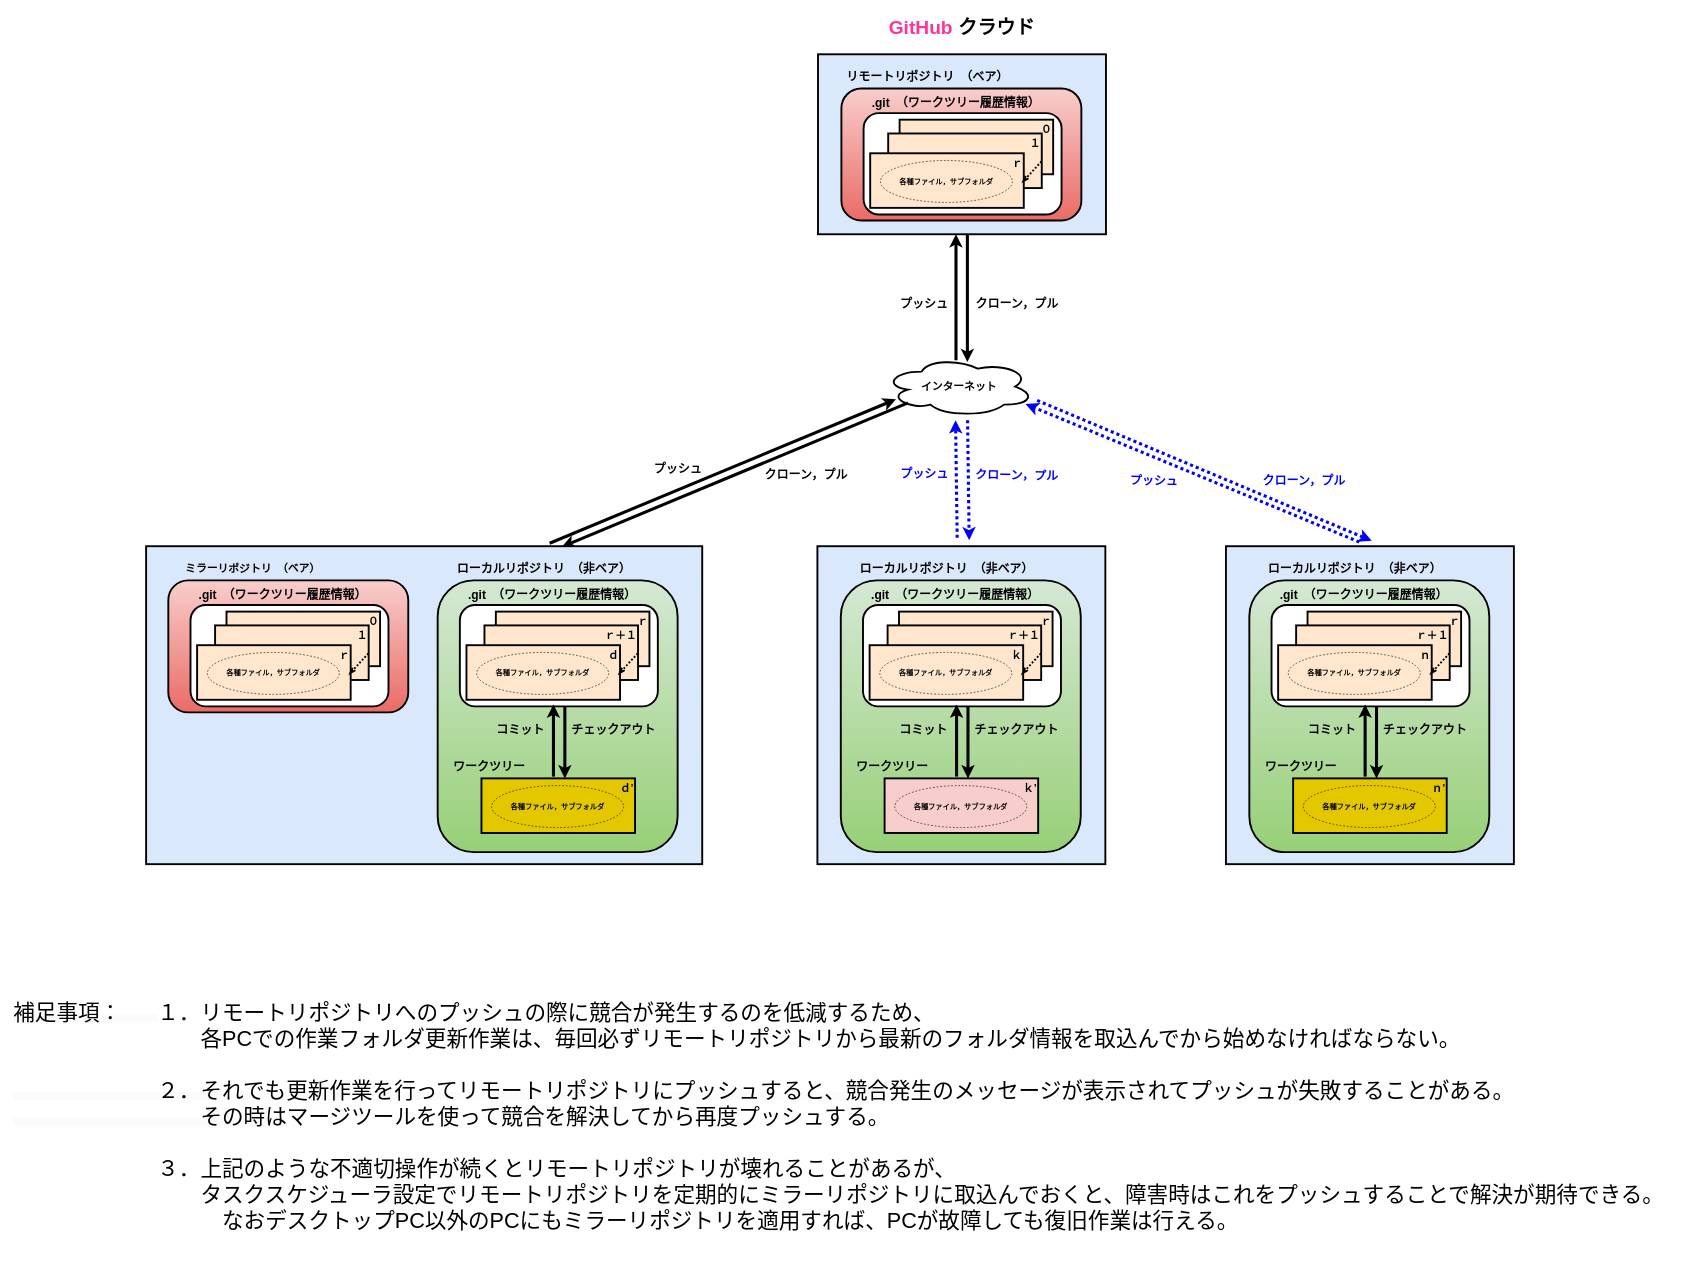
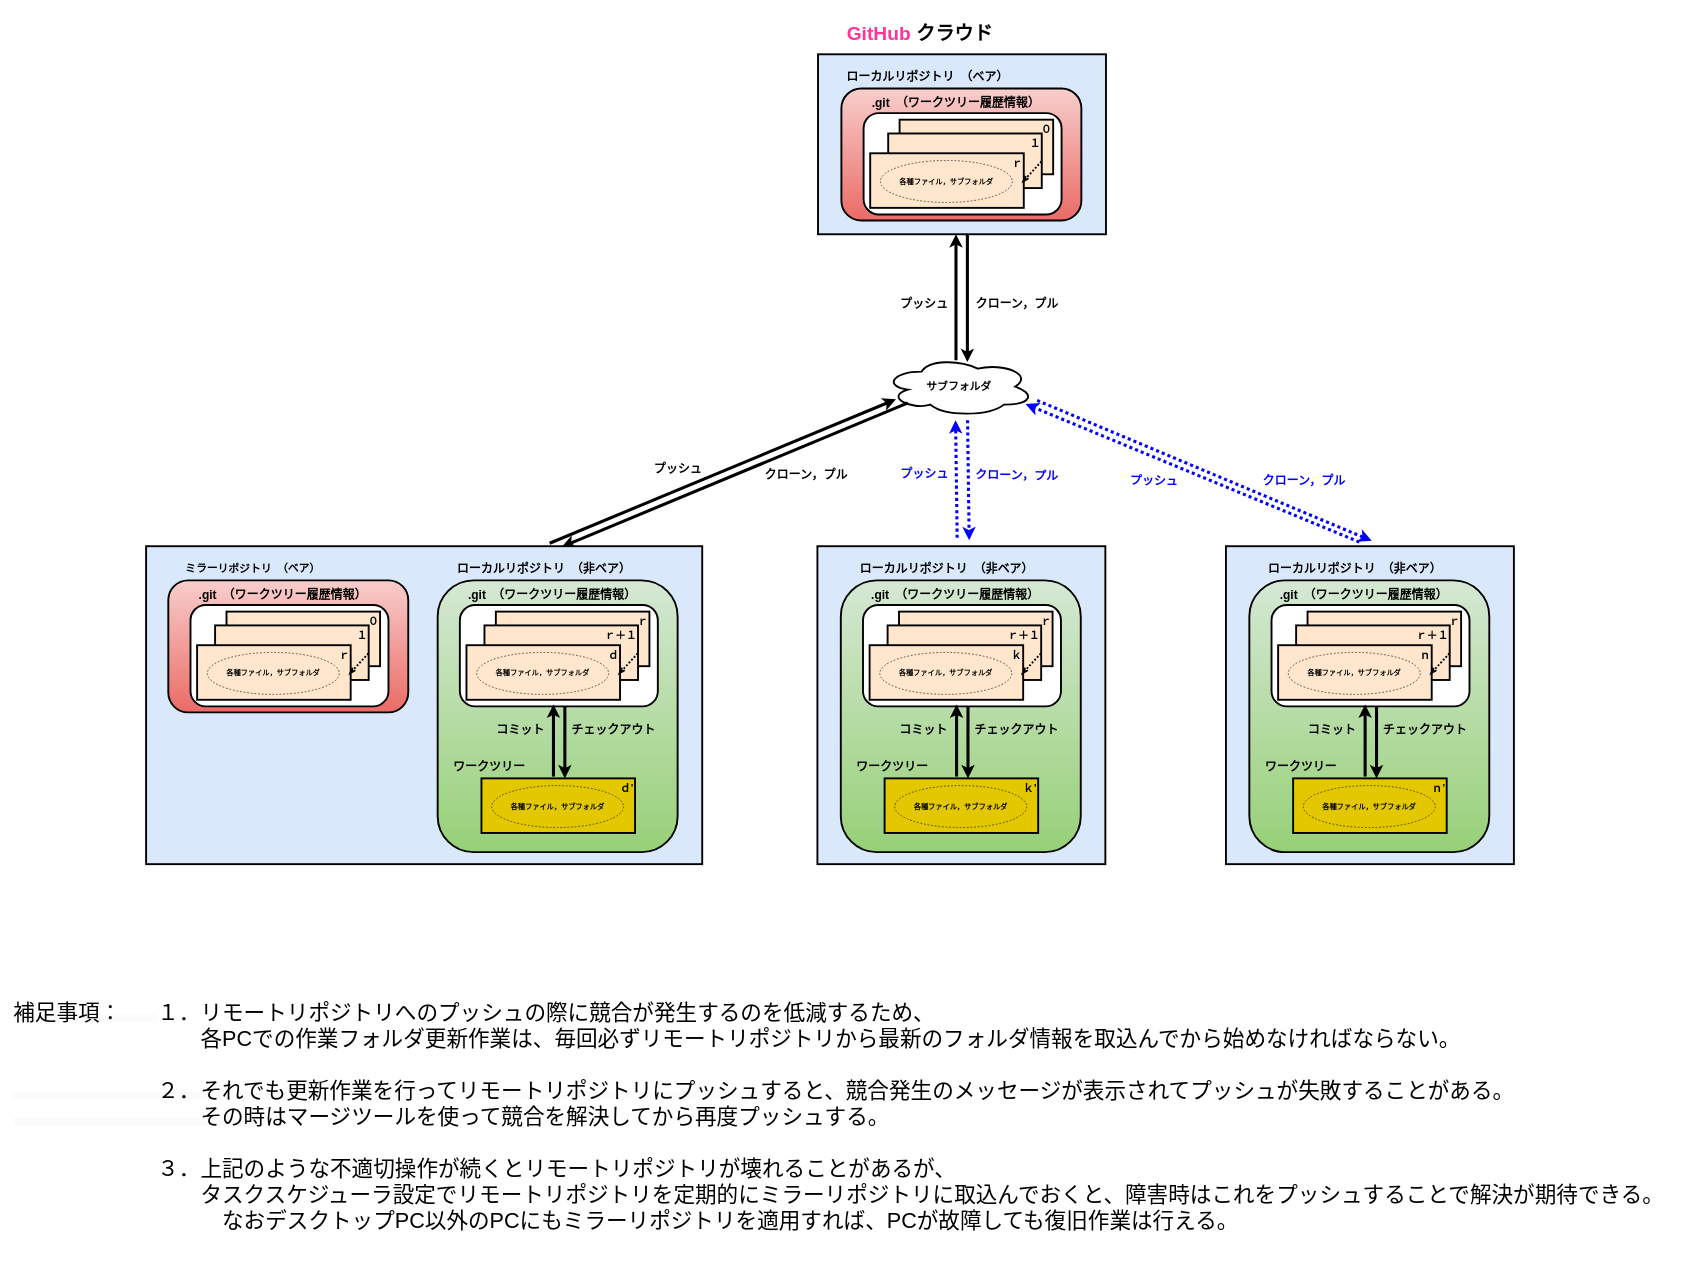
(962, 27) -> (920, 33)
(928, 77) -> (928, 77)
(959, 387) -> (959, 387)
(962, 806) -> (962, 806)
